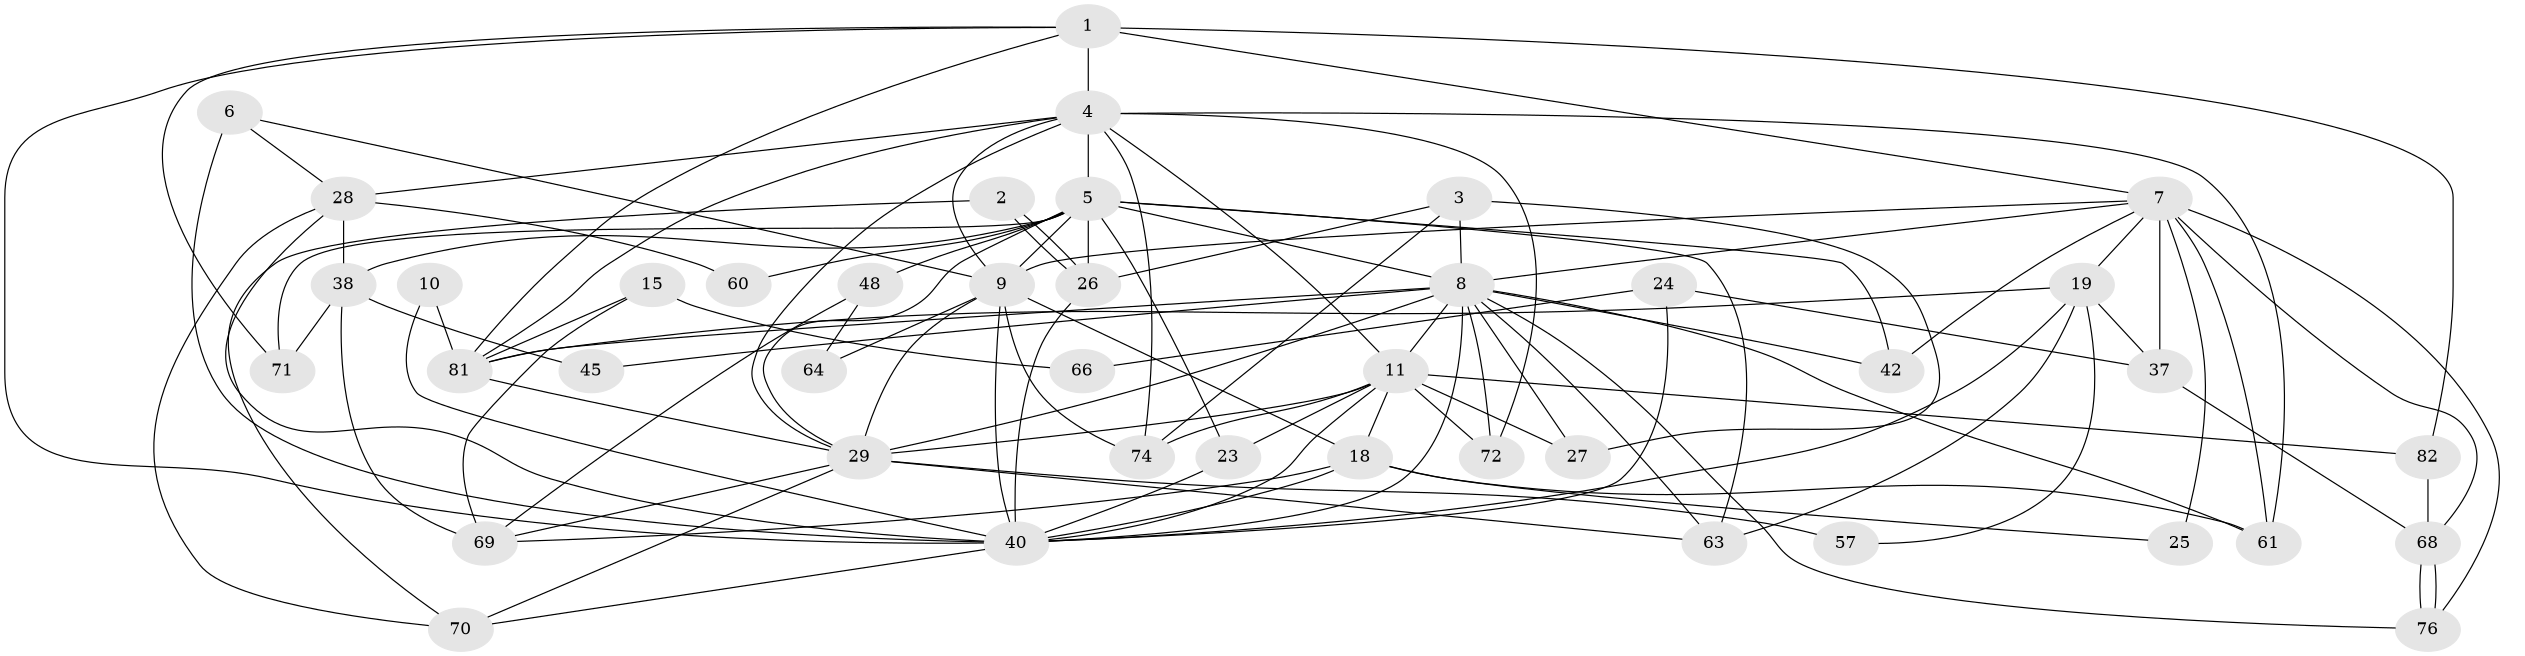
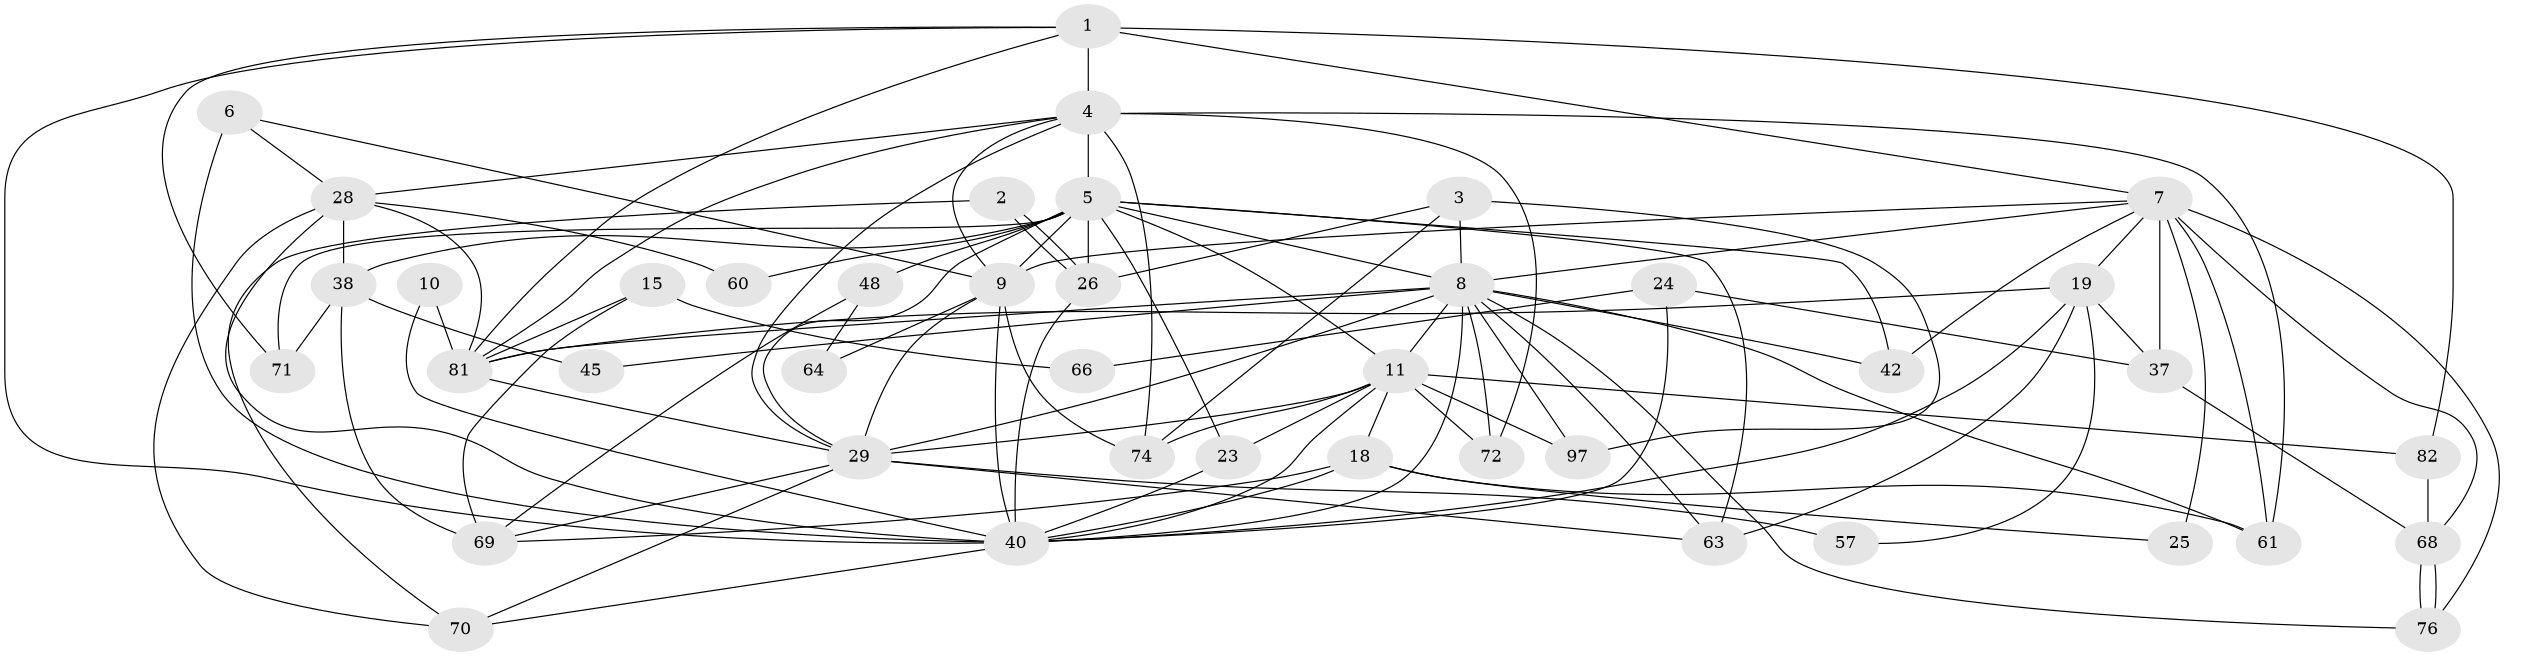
(1237, 222) -> (1252, 272)
none -> (468, 257)
(1174, 368) -> none
(1578, 457) -> (1578, 457)
